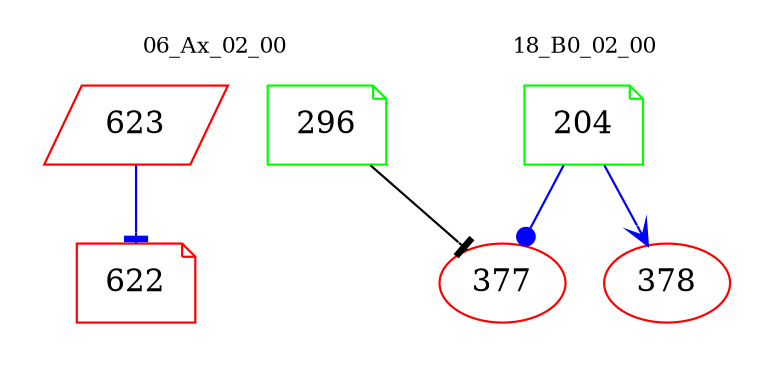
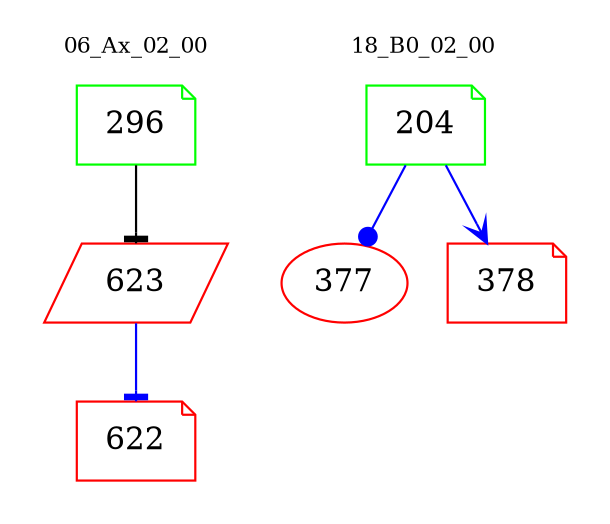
(436, 223) -> (136, 199)
(667, 283) -> (507, 283)
